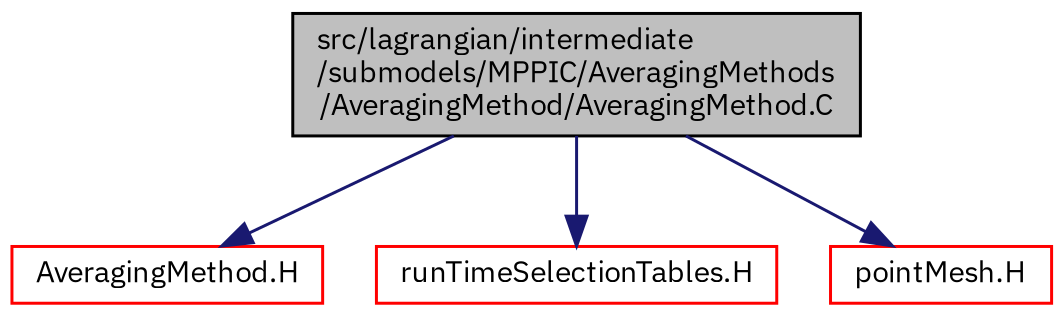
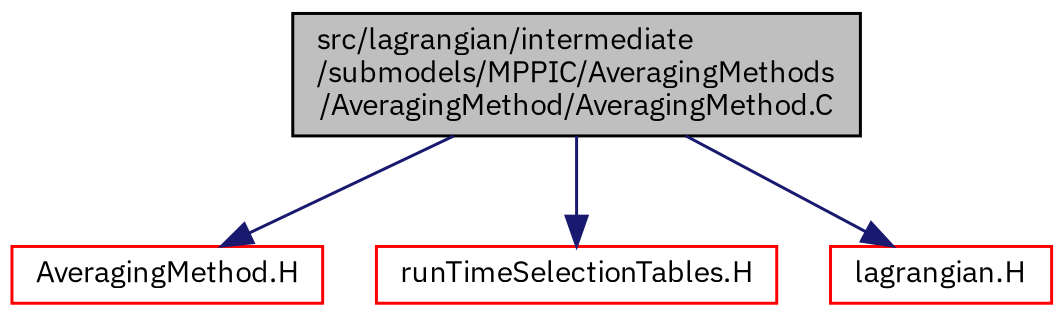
(941, 275) -> (941, 275)
